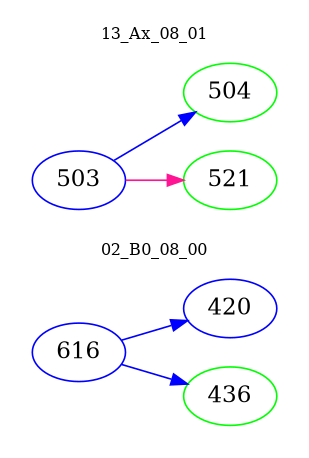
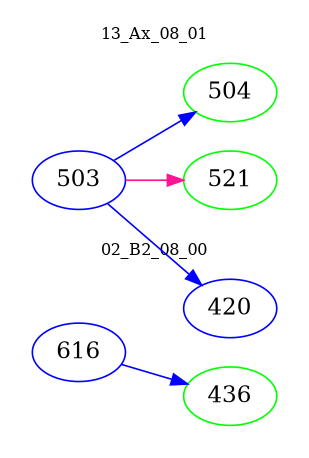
(155, 251) -> (155, 251)
(147, 333) -> (156, 246)
